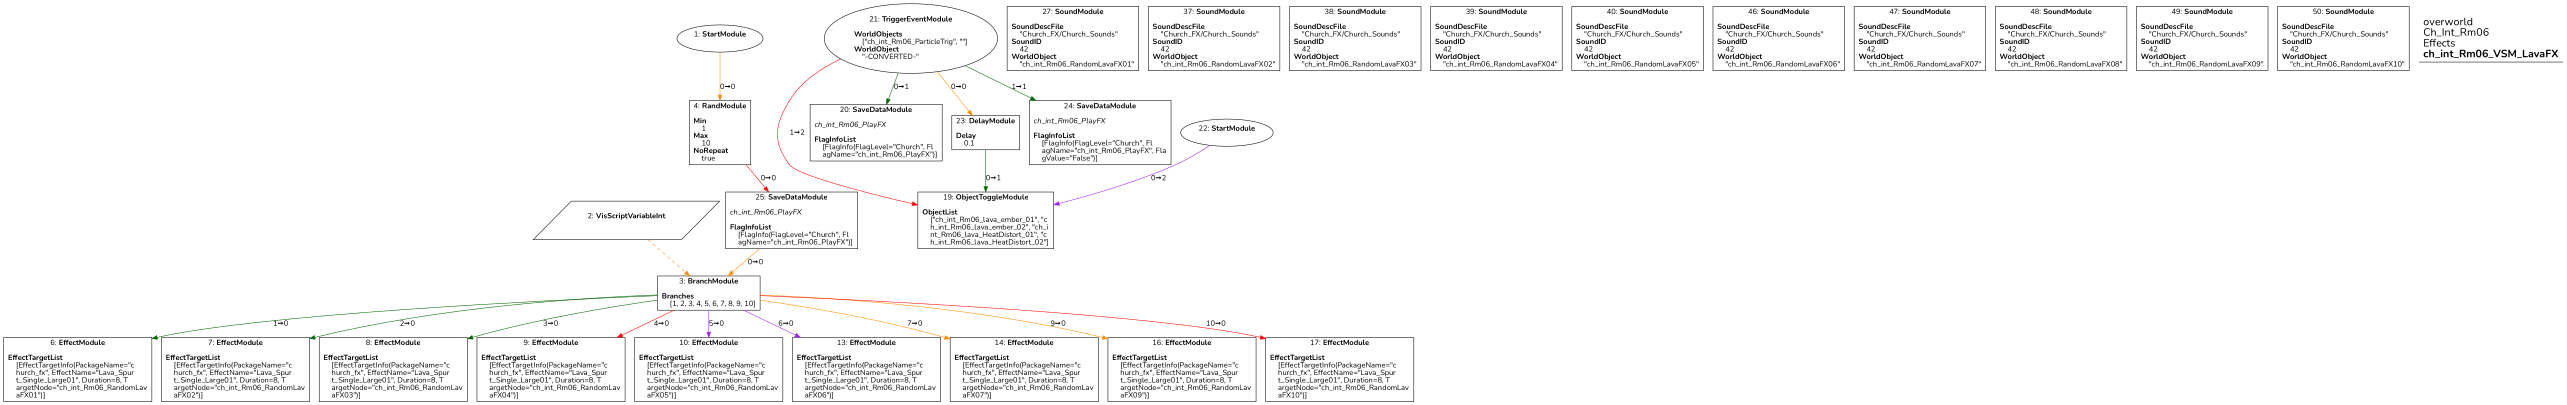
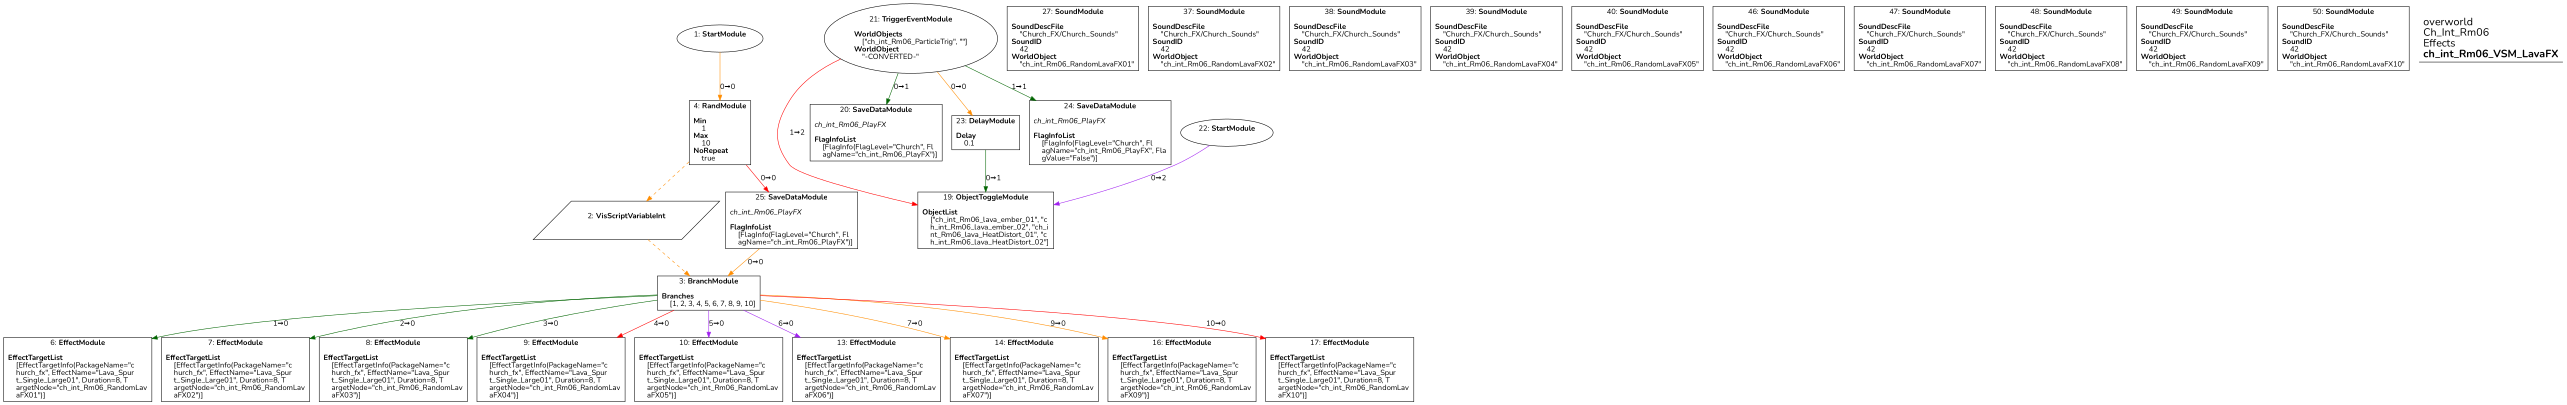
none -> (670, 180)
